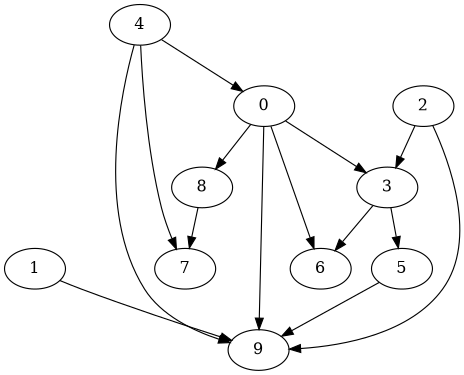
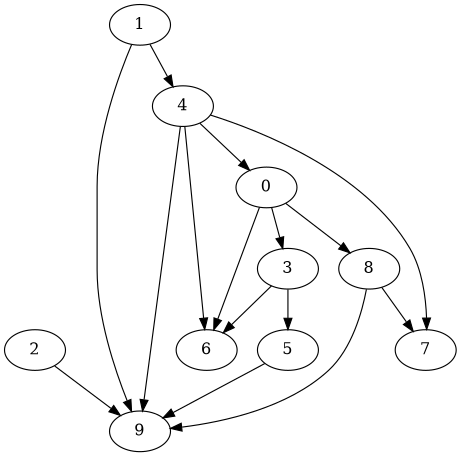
none -> (159, 60)
(408, 142) -> none
none -> (194, 222)
(262, 222) -> (301, 390)
